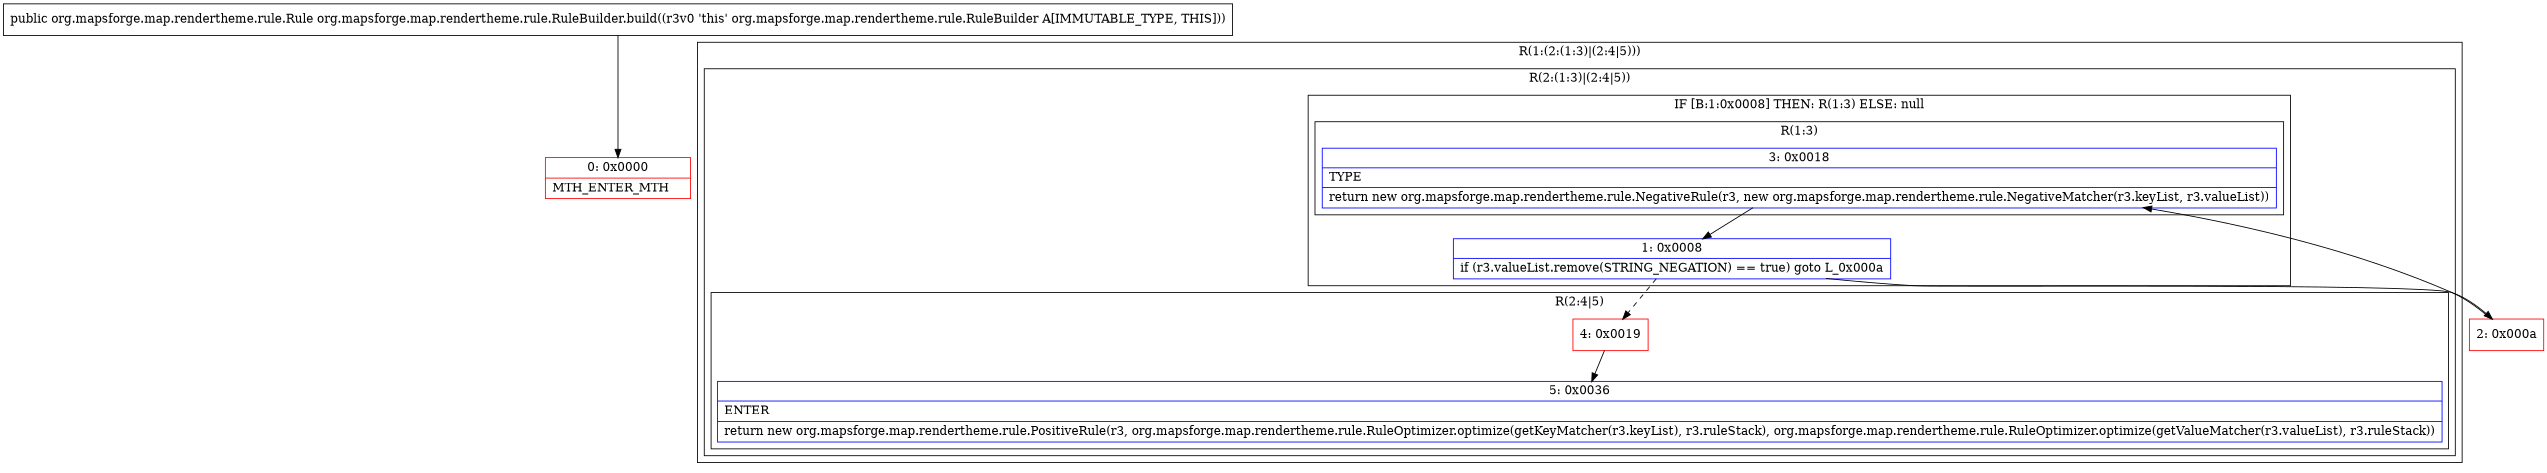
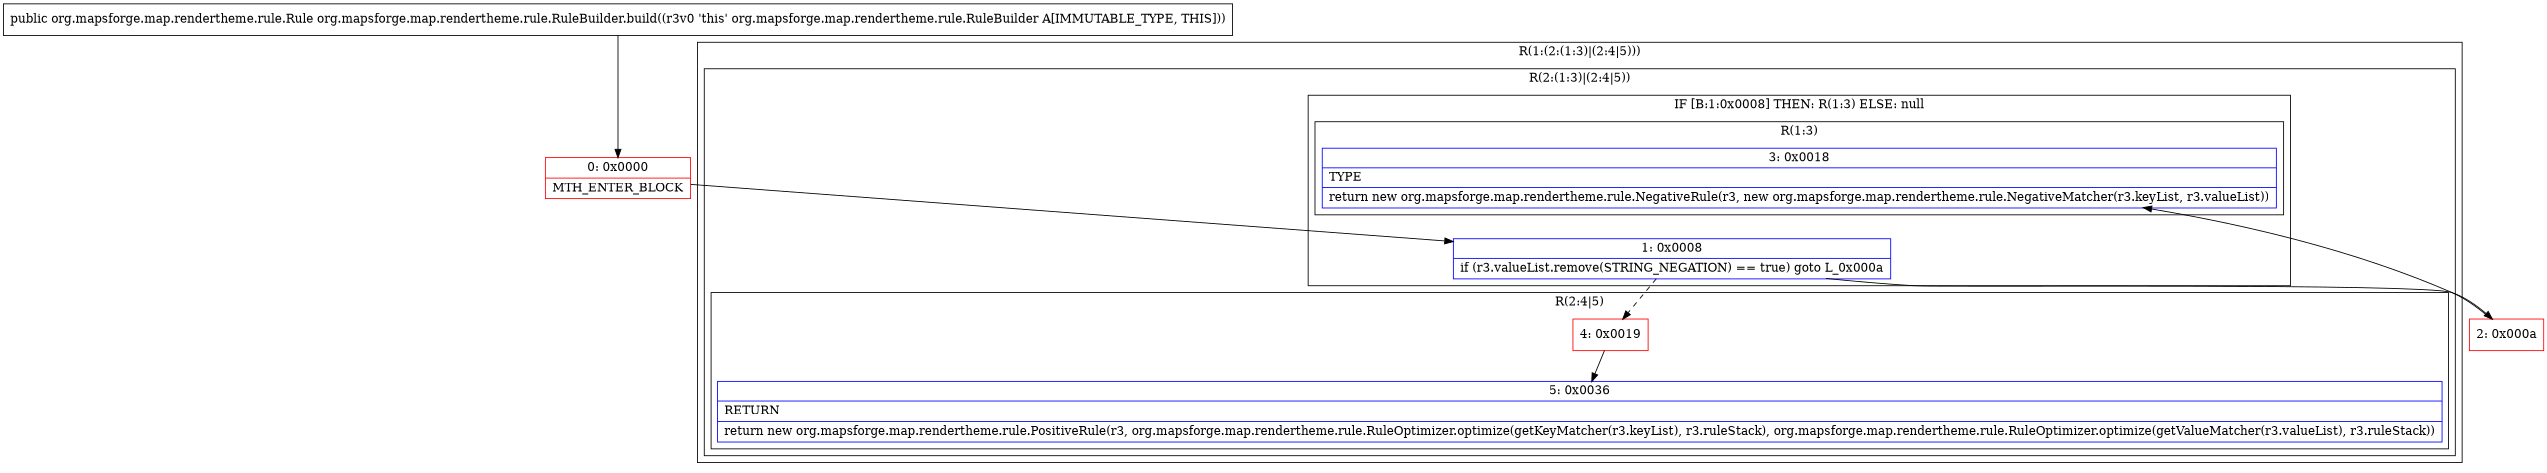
(611, 188) -> (618, 188)
(1731, 221) -> (1068, 213)
(747, 411) -> (752, 411)
